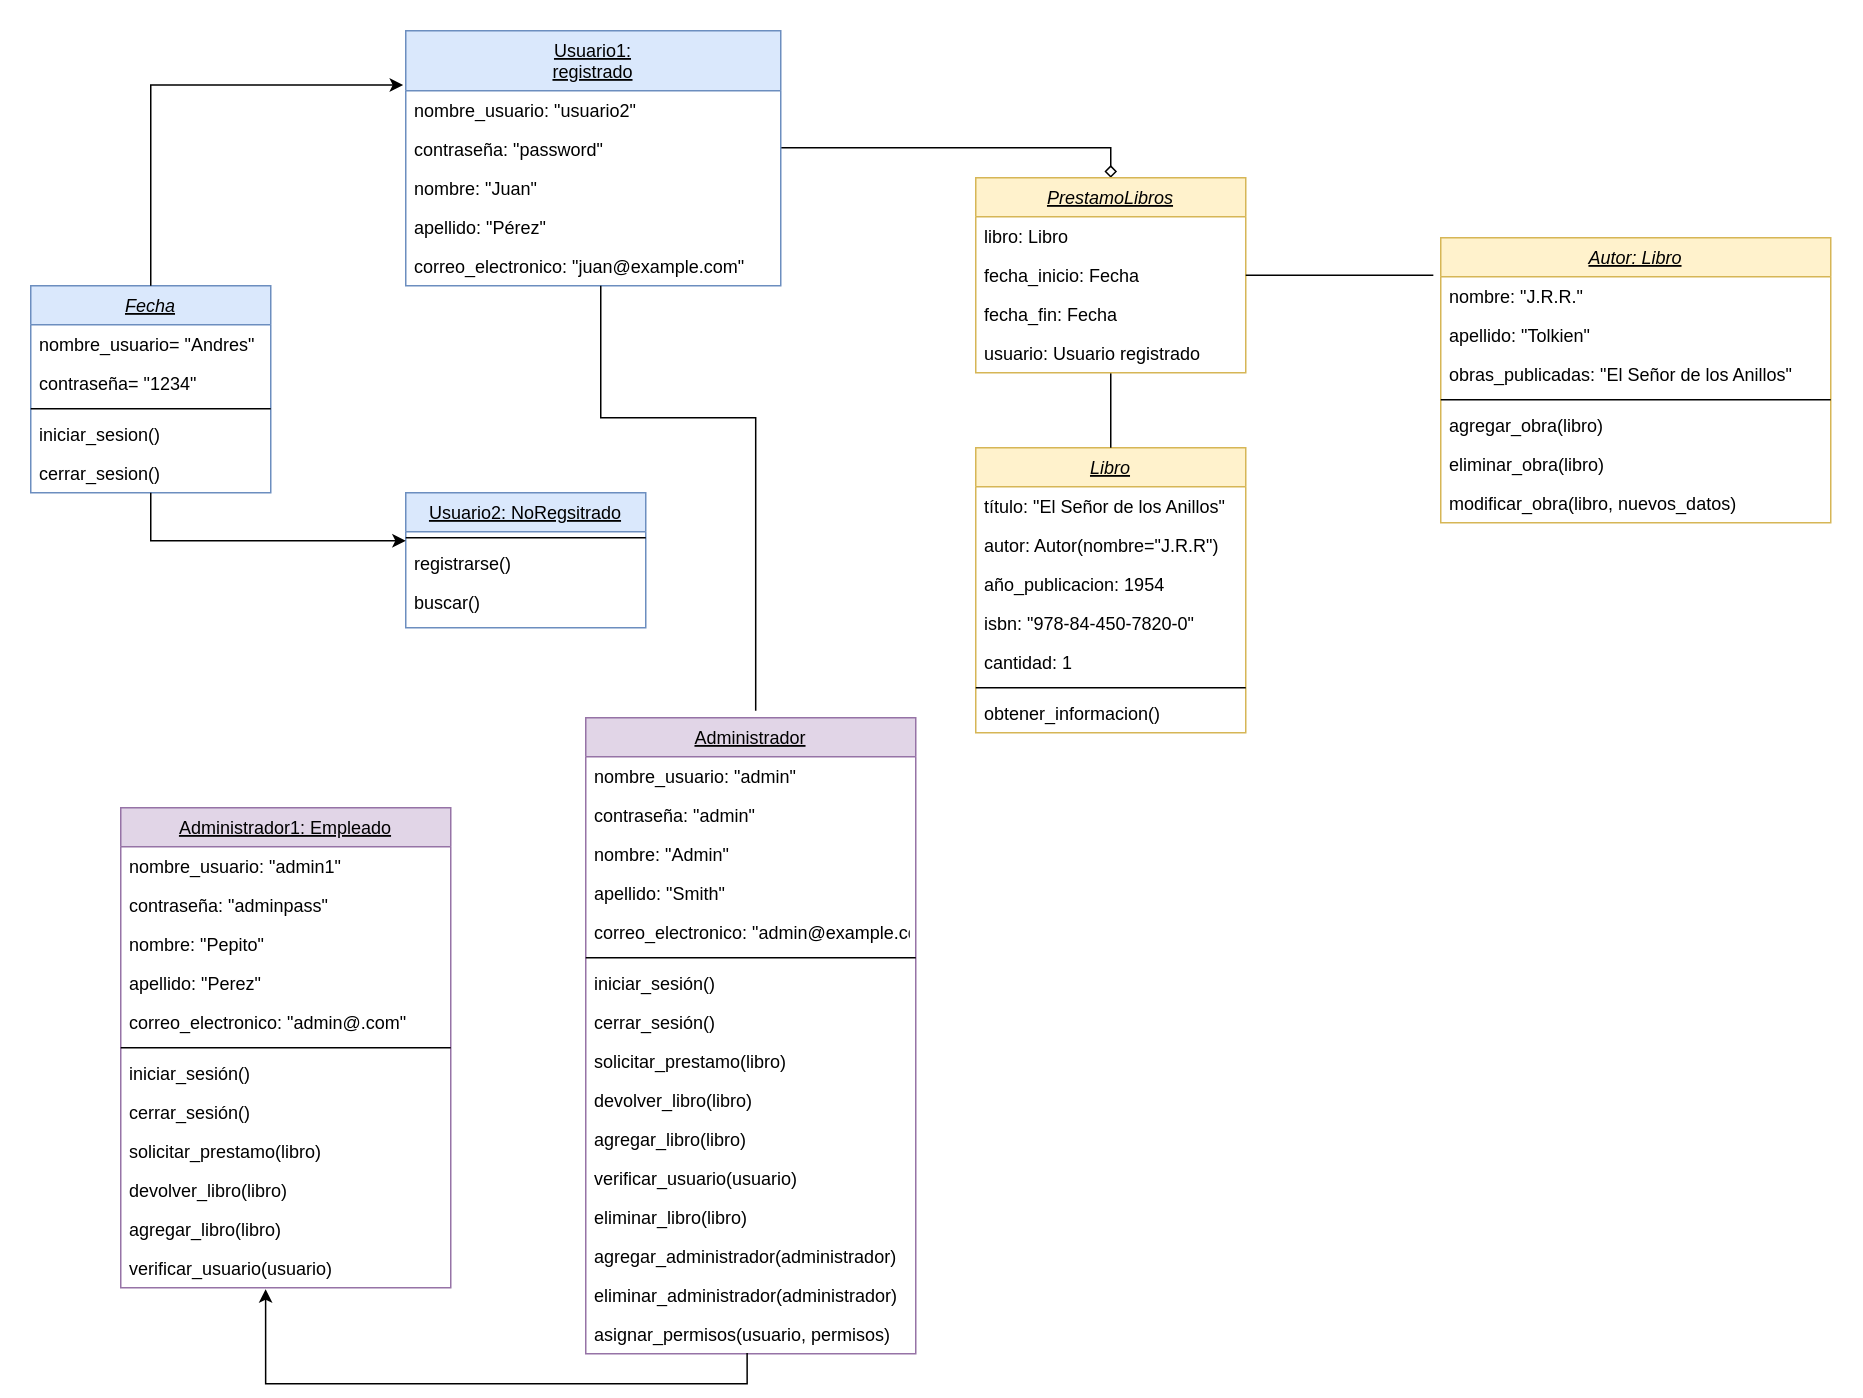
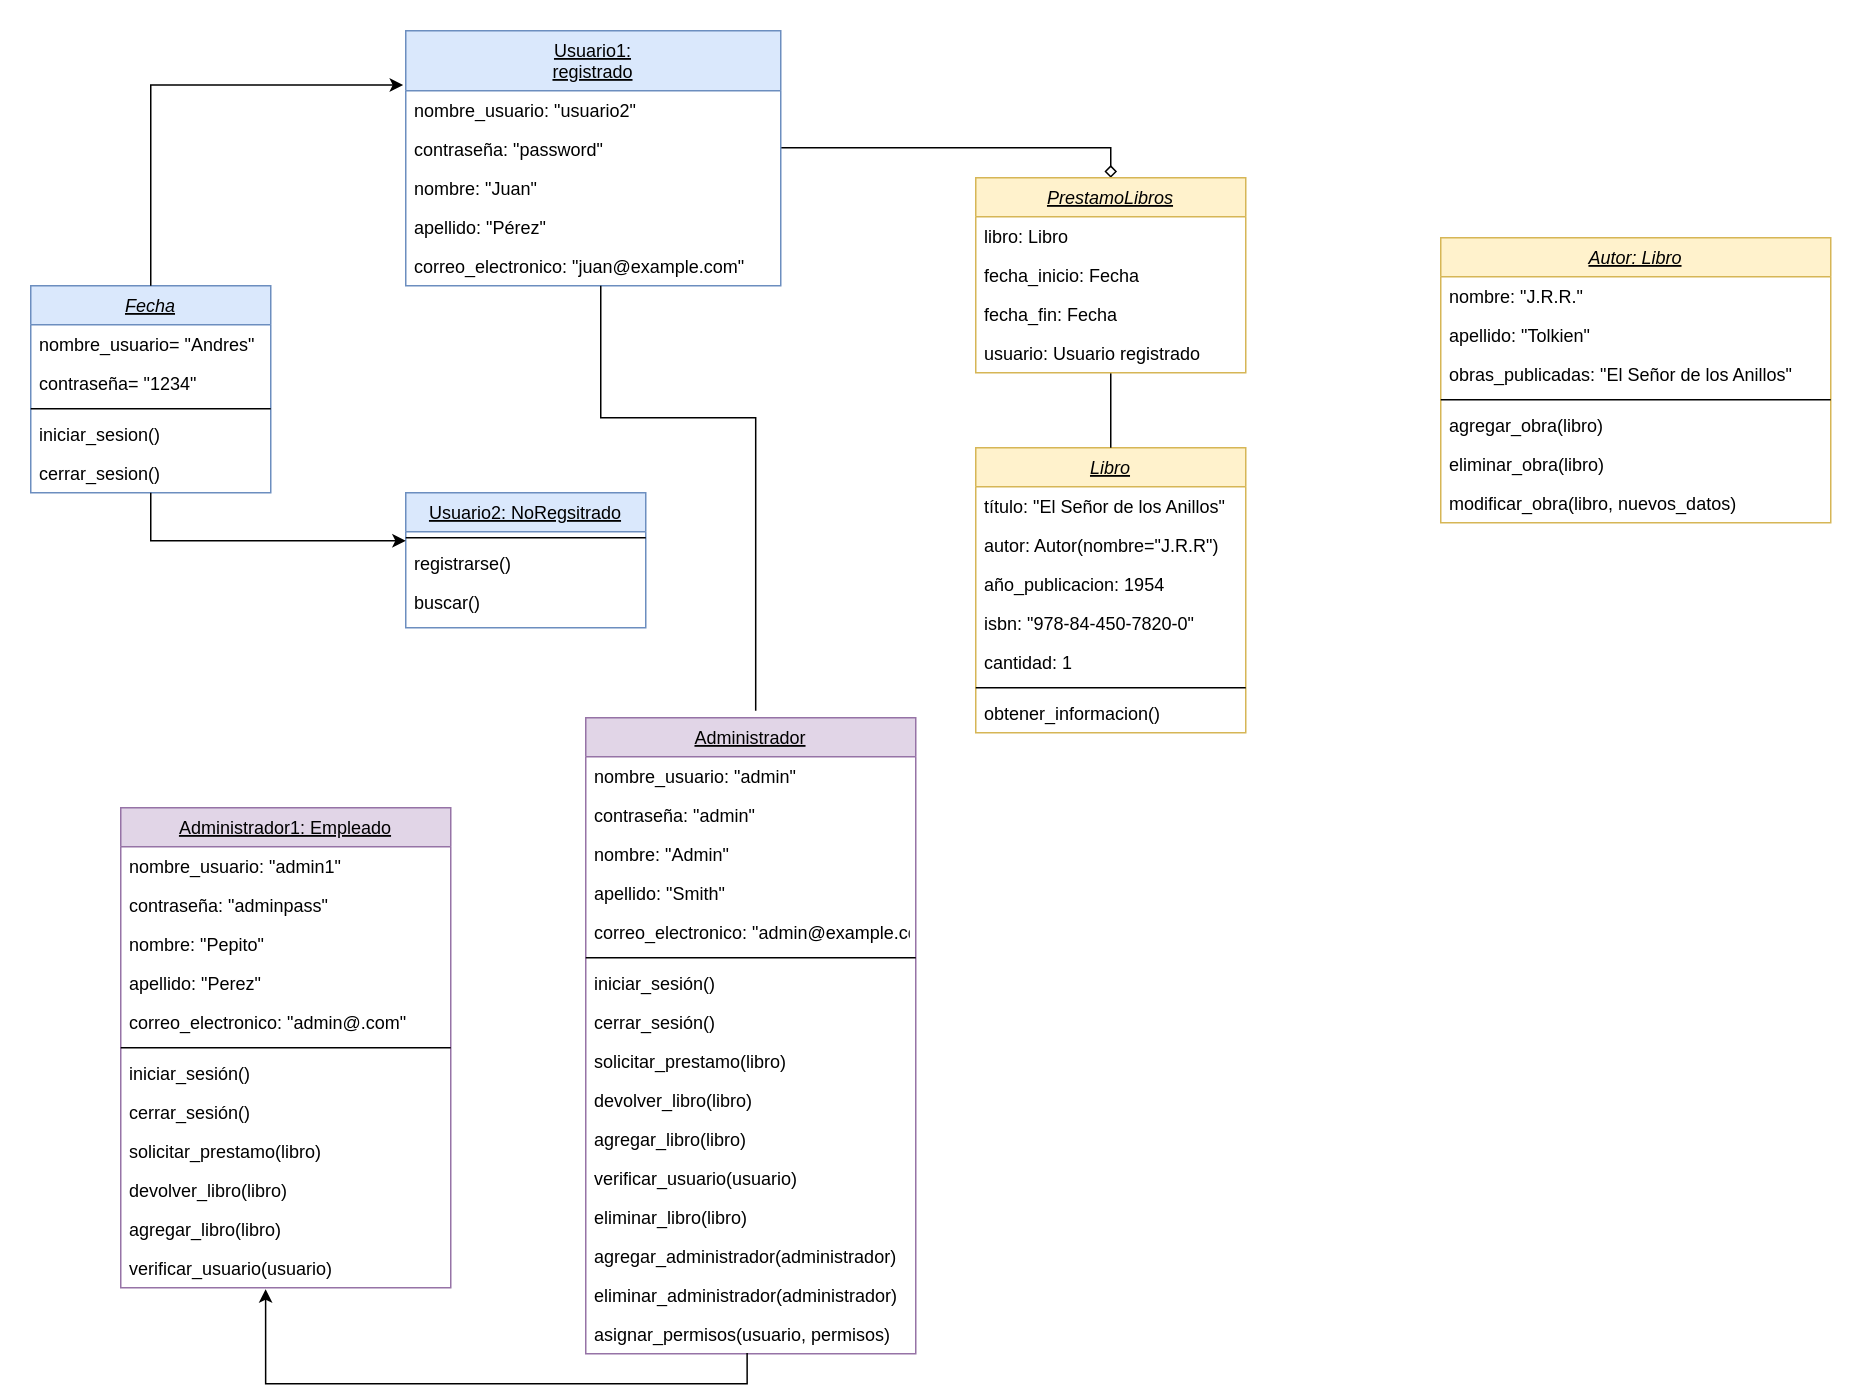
(1340, 275) -> none
